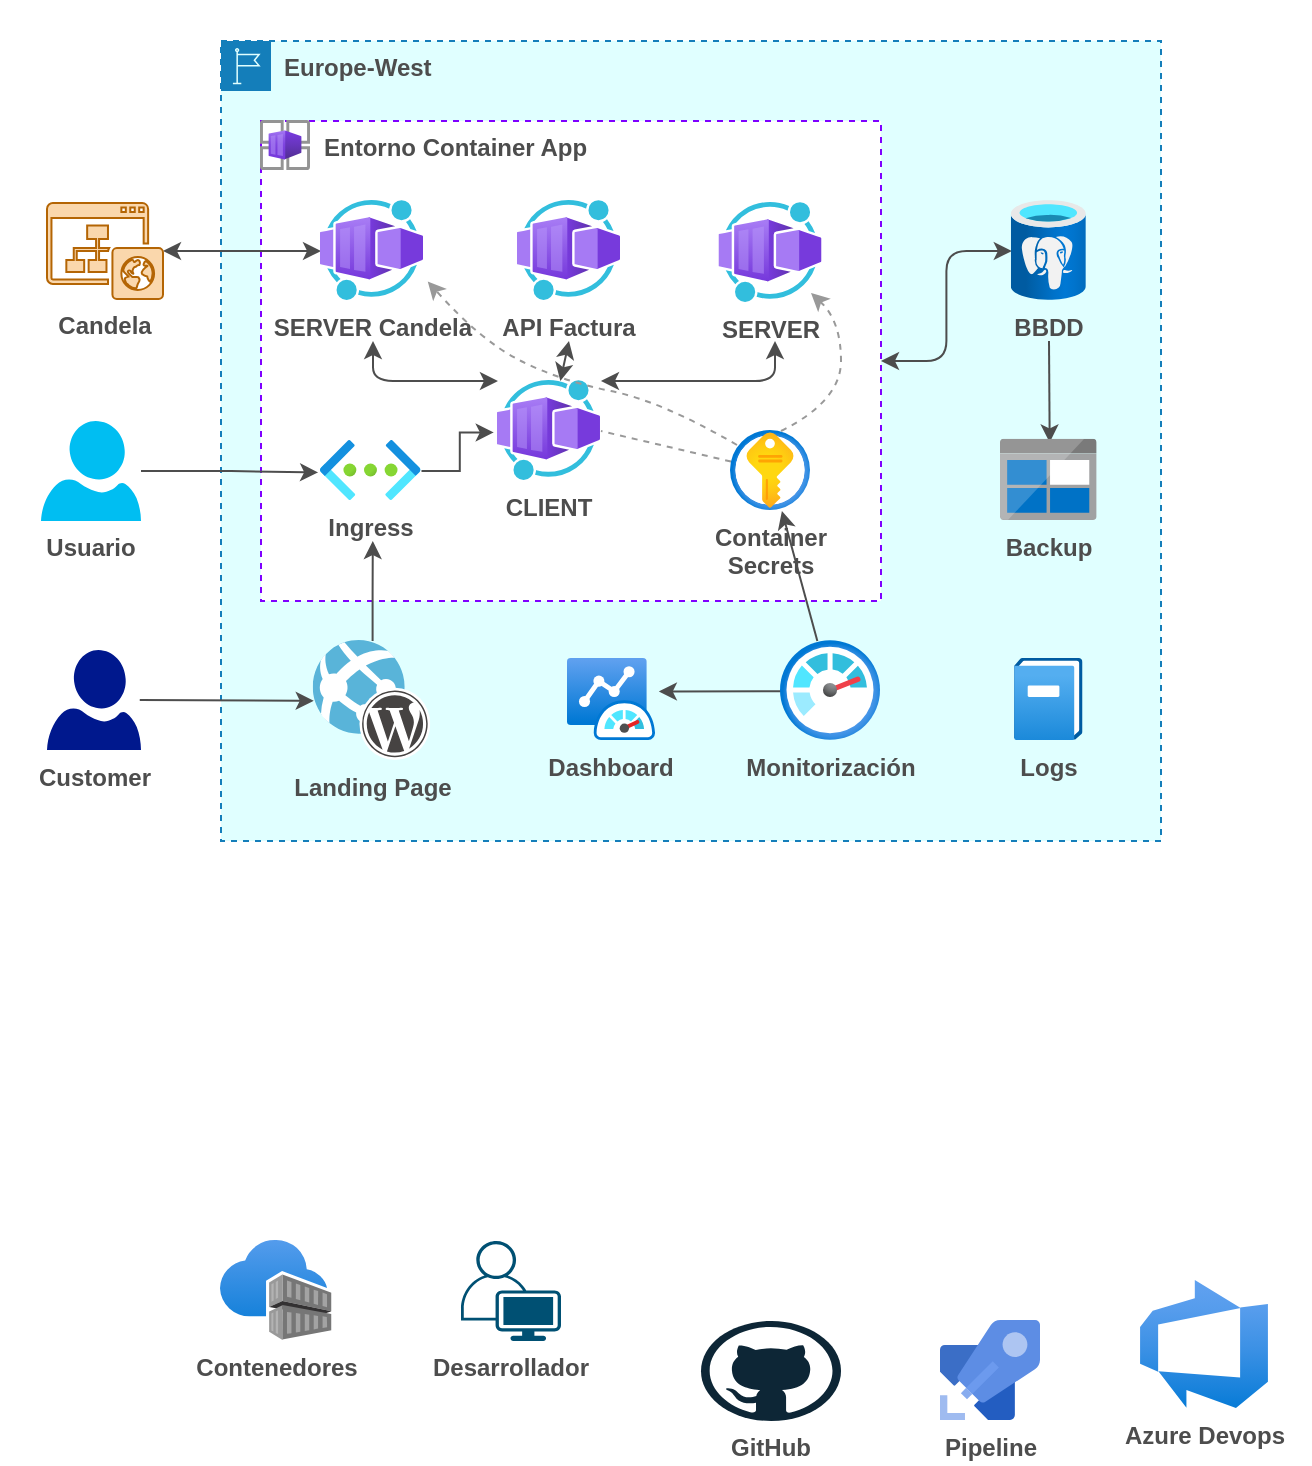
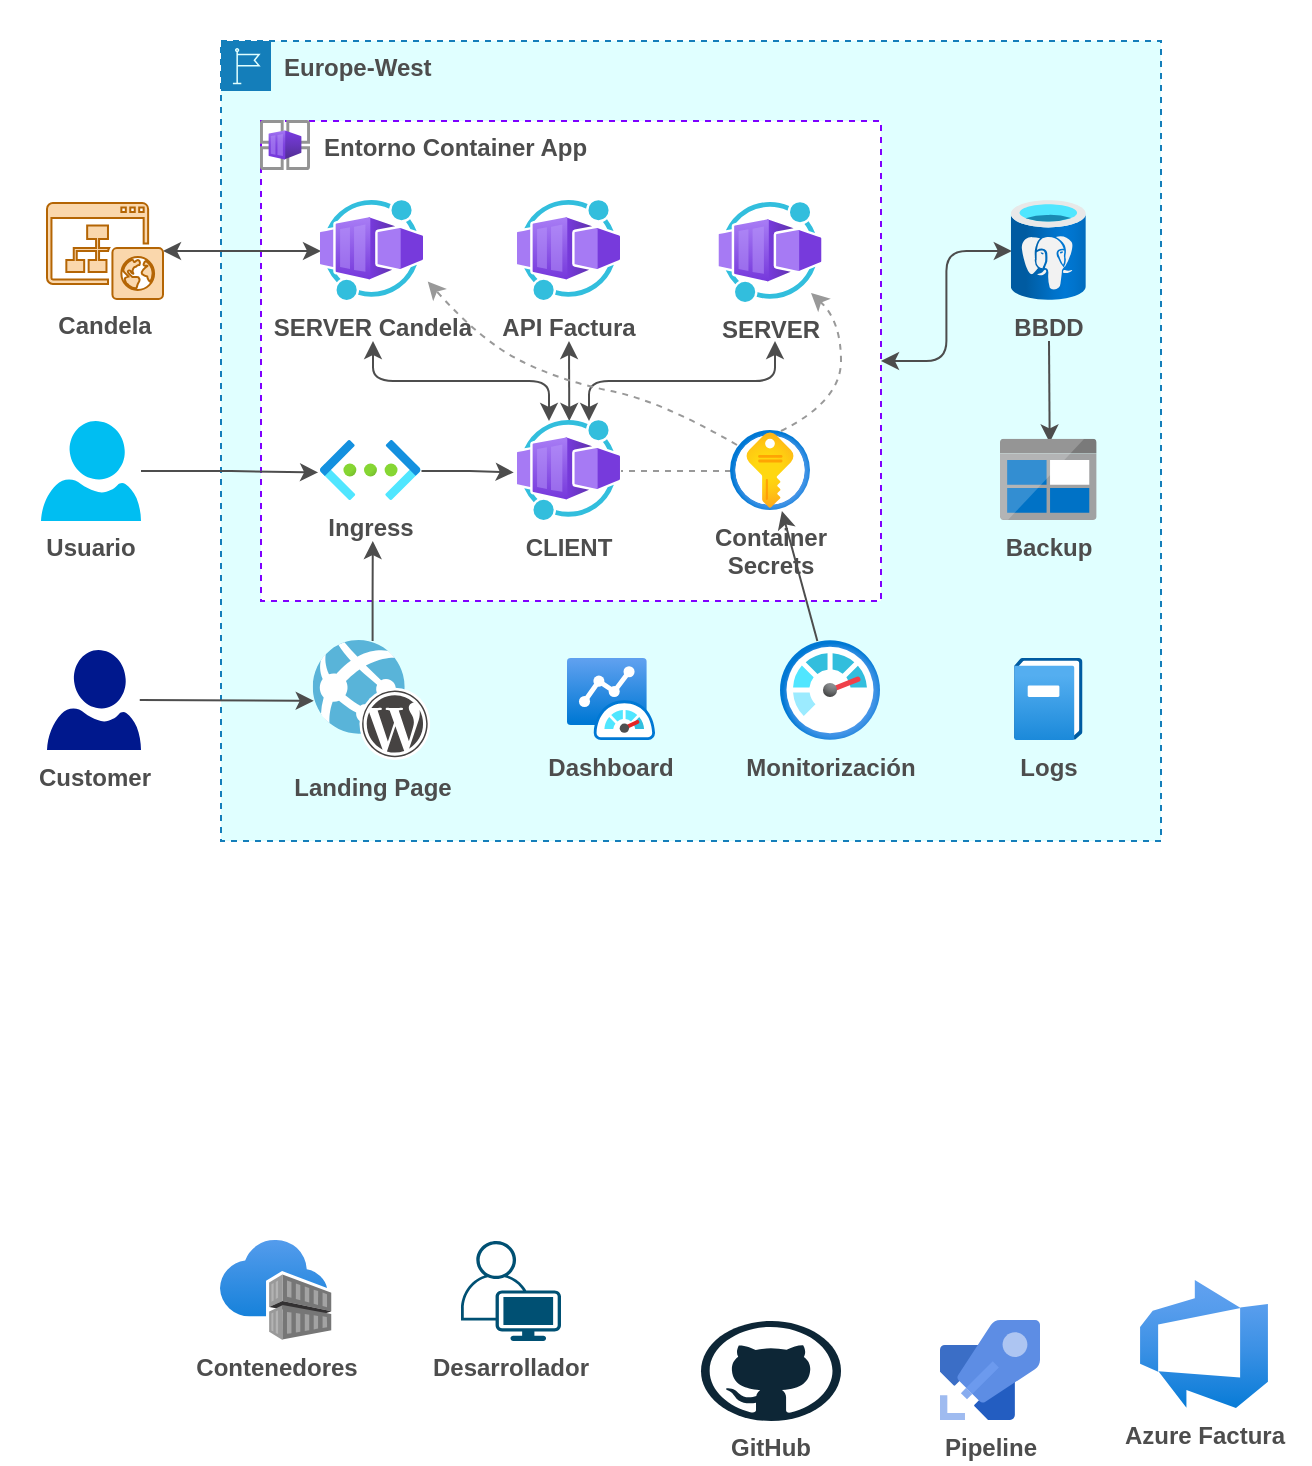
(549, 431) -> (569, 471)
(727, 691) -> none
(1206, 1437) -> (1206, 1437)
